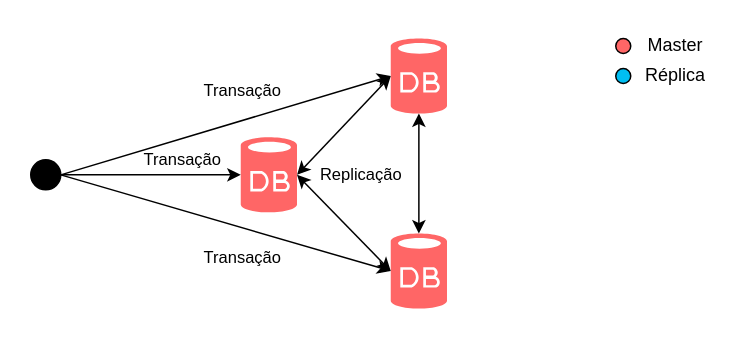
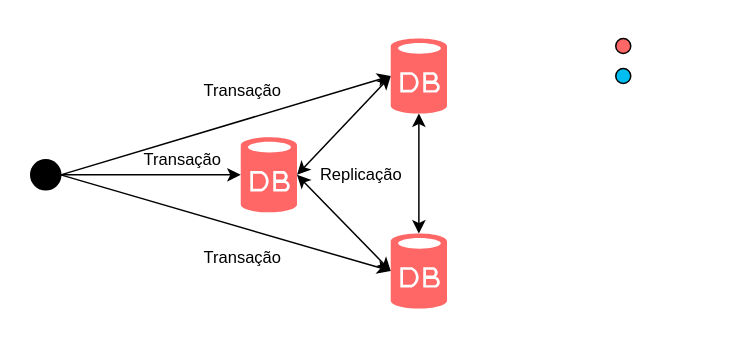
(676, 46) -> none
(676, 76) -> none
